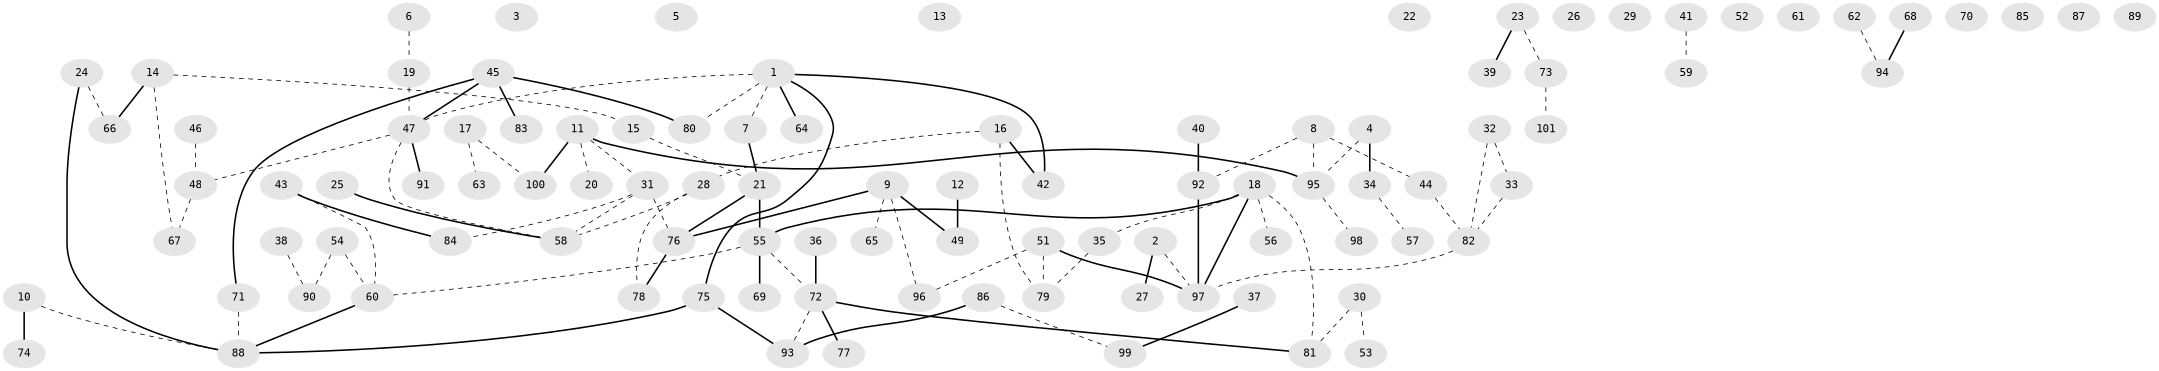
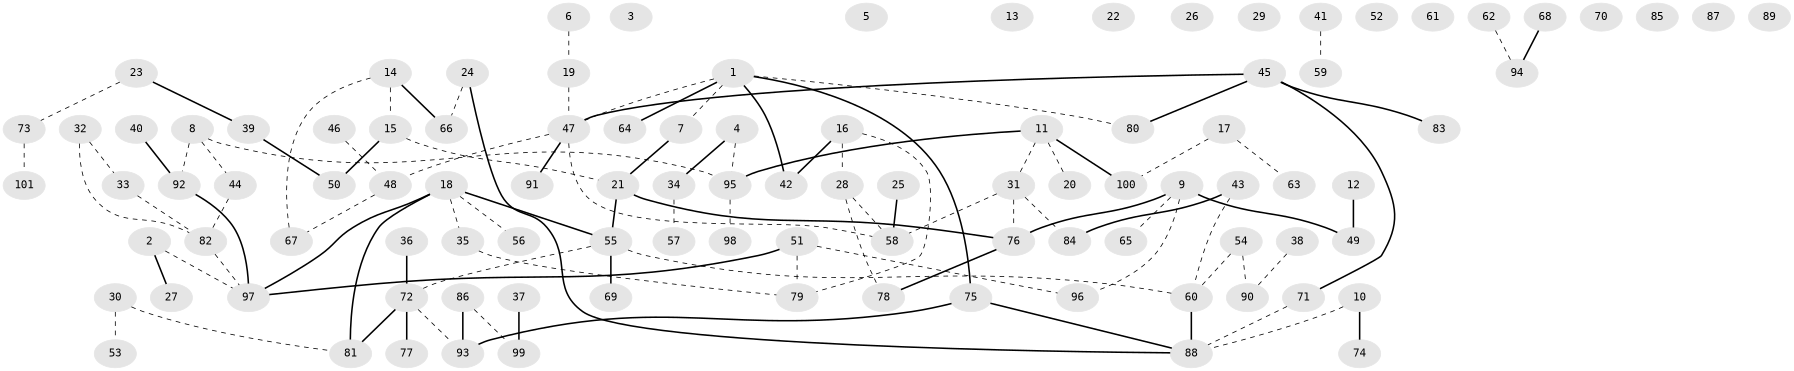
none -> (334, 185)
(1310, 261) -> (366, 252)
